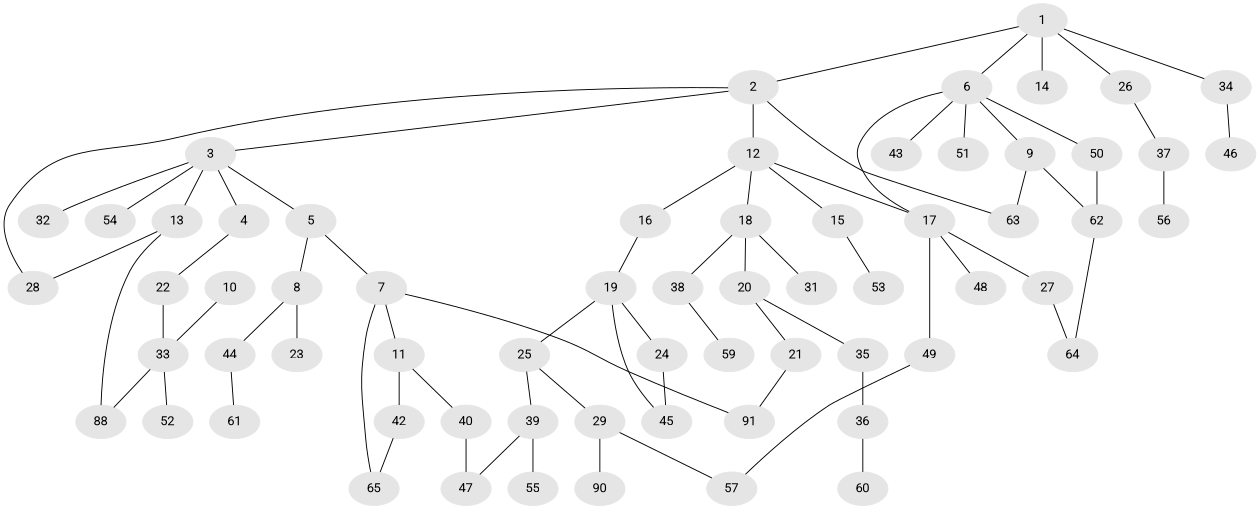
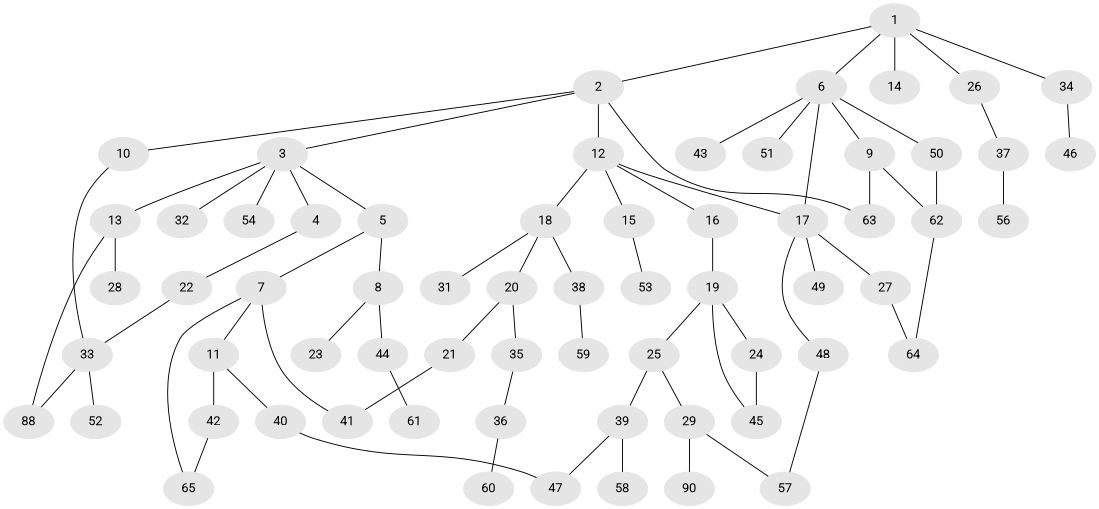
(321, 112) -> (361, 121)
(822, 410) -> (804, 422)
(749, 422) -> (348, 422)
(533, 489) -> (623, 489)
